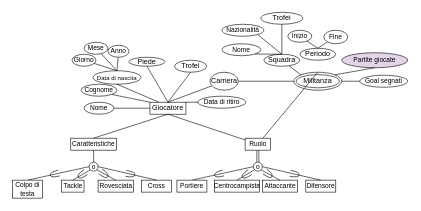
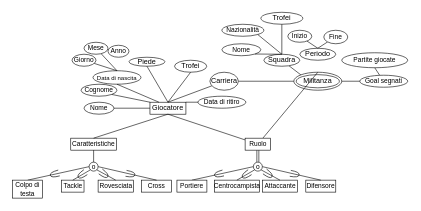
(375, 60) -> (375, 60)
(117, 65) -> none
(355, 71) -> (377, 71)
